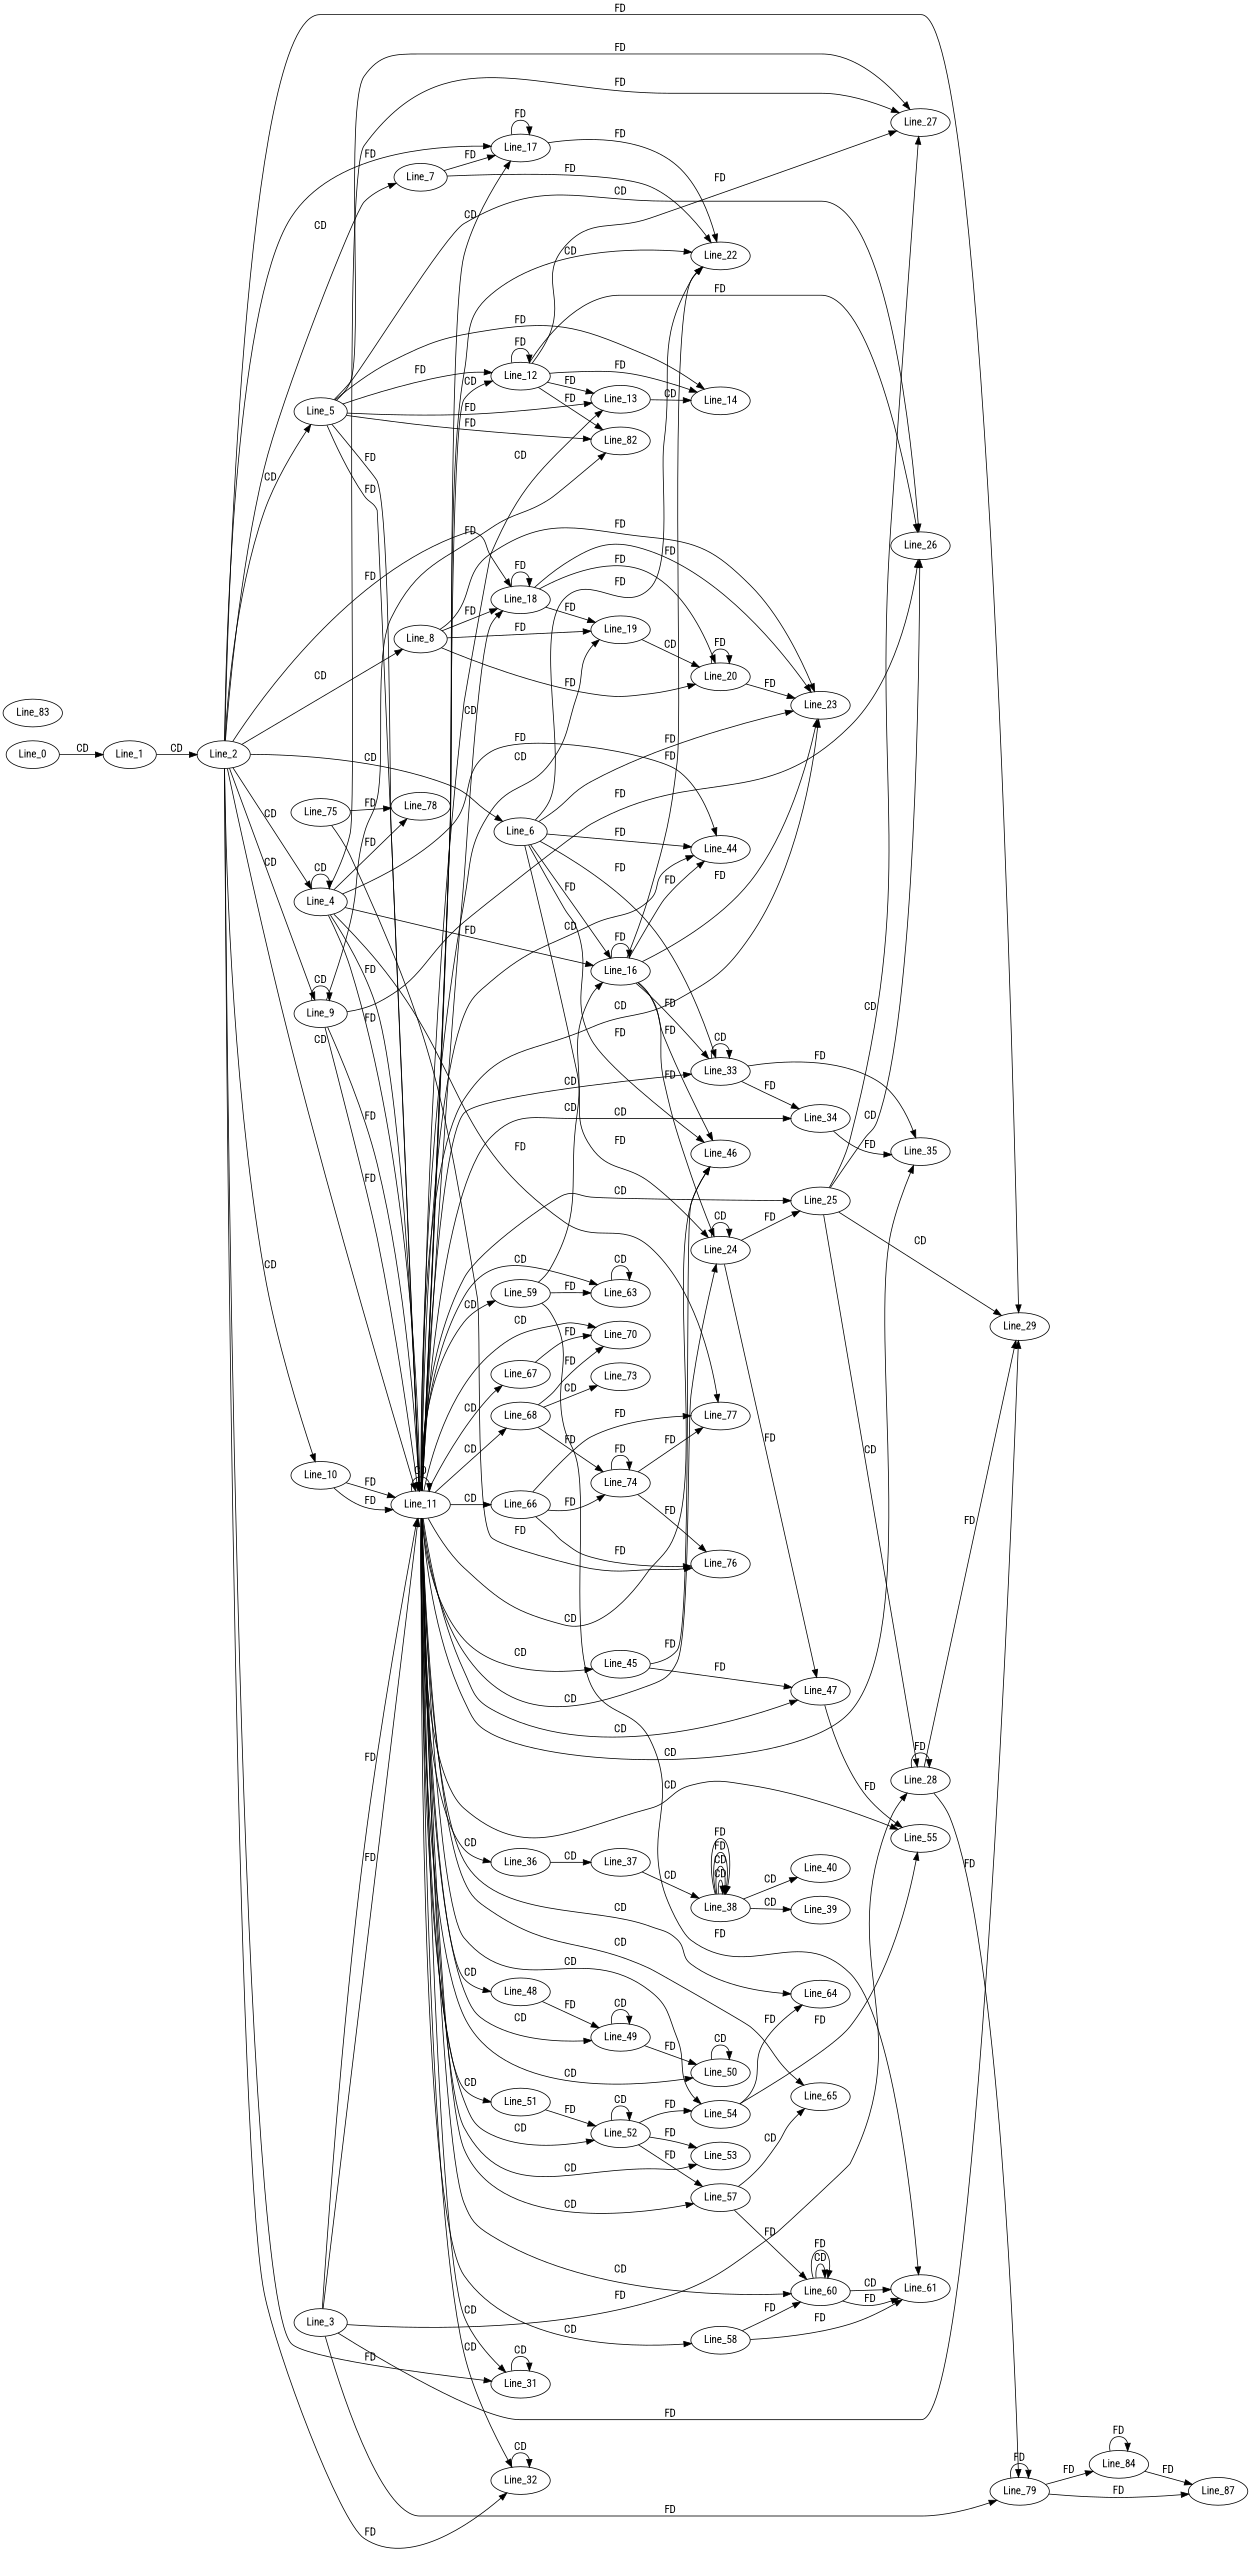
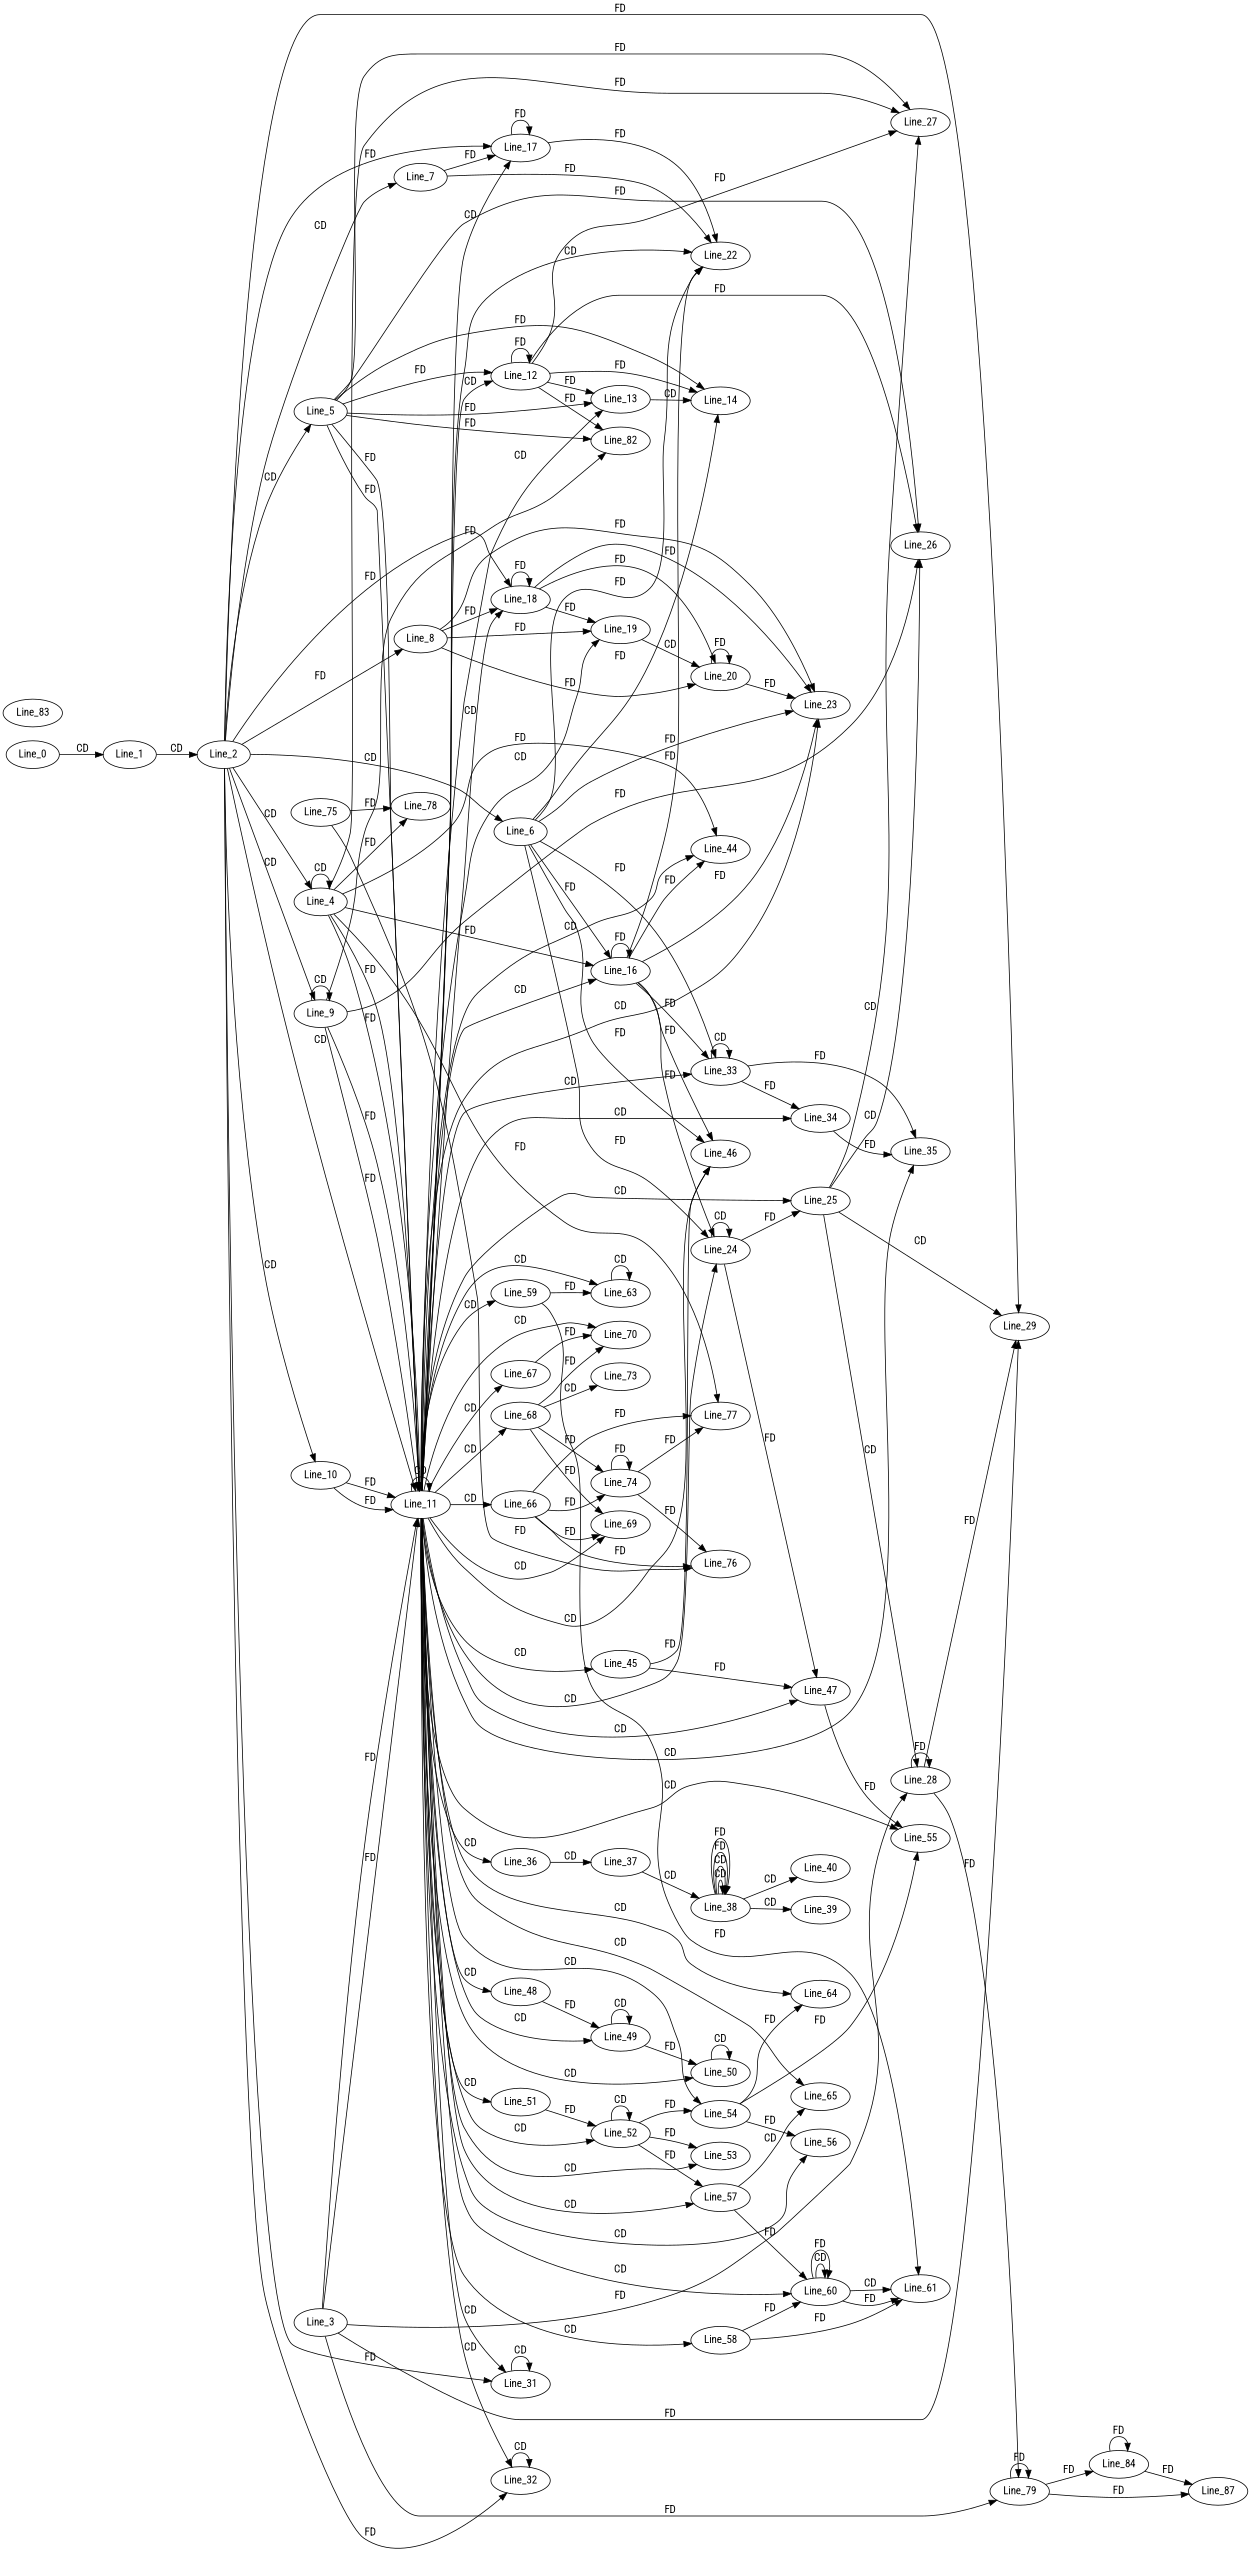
(621, 192) -> (621, 192)
(321, 676) -> (321, 676)
(615, 840) -> (661, 638)
(575, 1137) -> (437, 1192)
none -> (621, 1525)
none -> (820, 2143)
